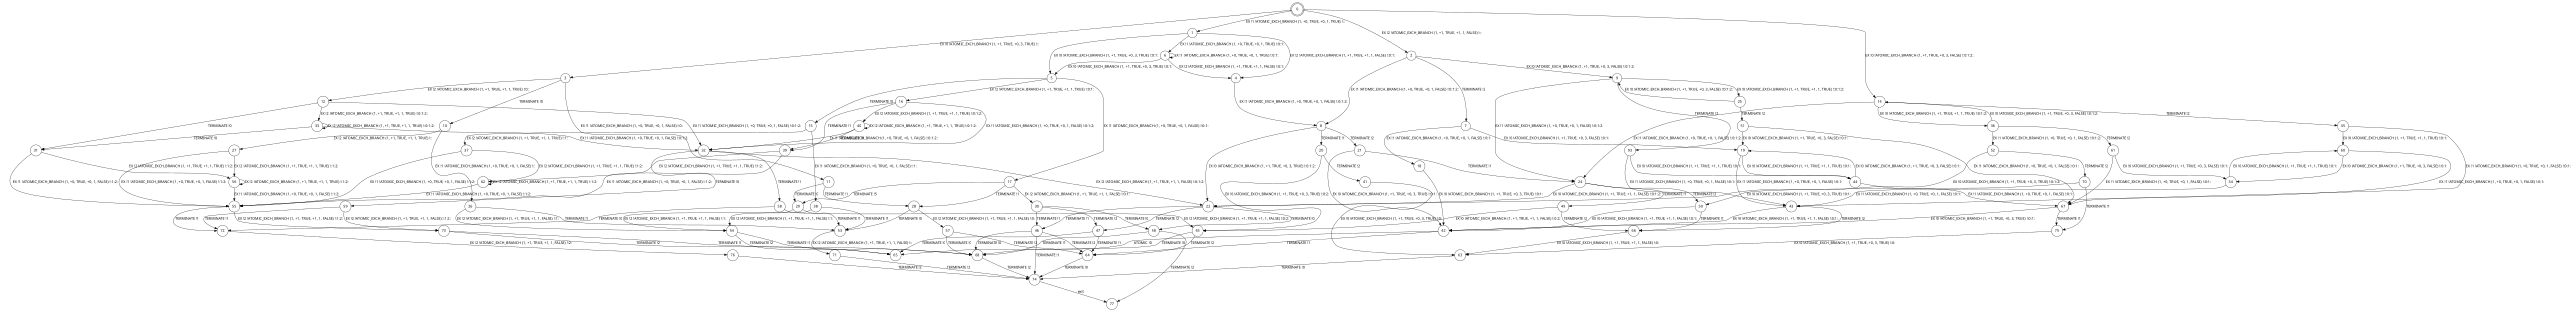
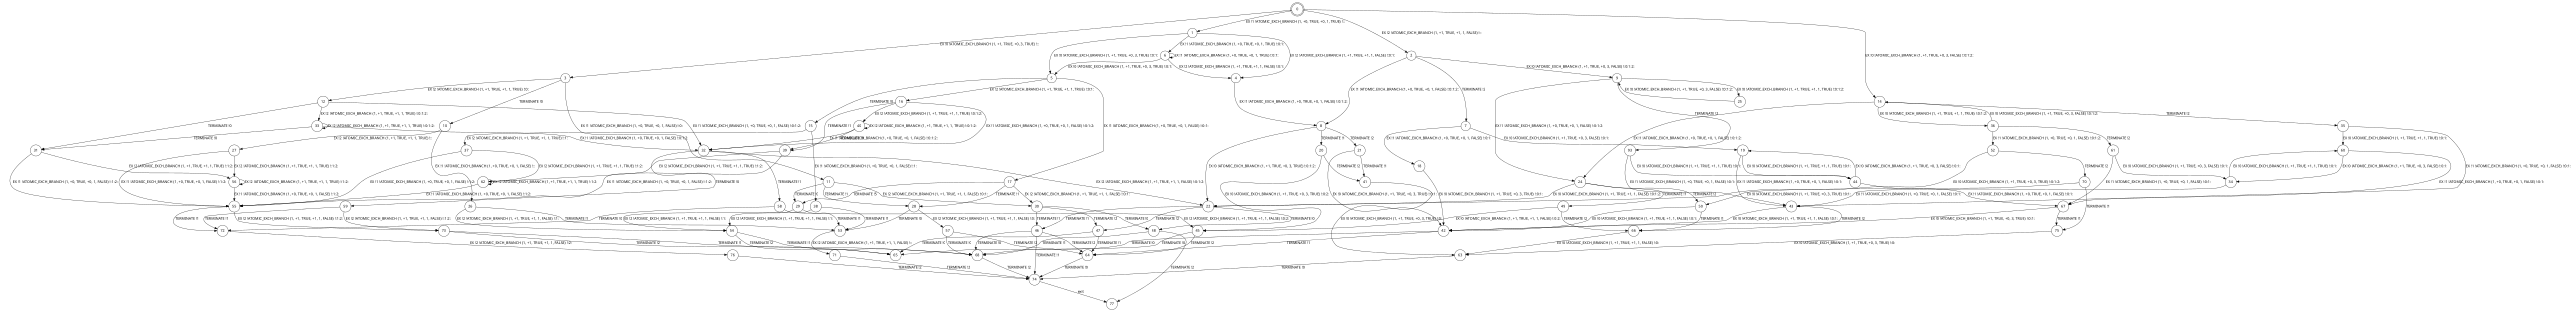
(1743, 126) -> none
(1468, 172) -> (1362, 165)
none -> (930, 200)
(1143, 243) -> (1143, 243)
